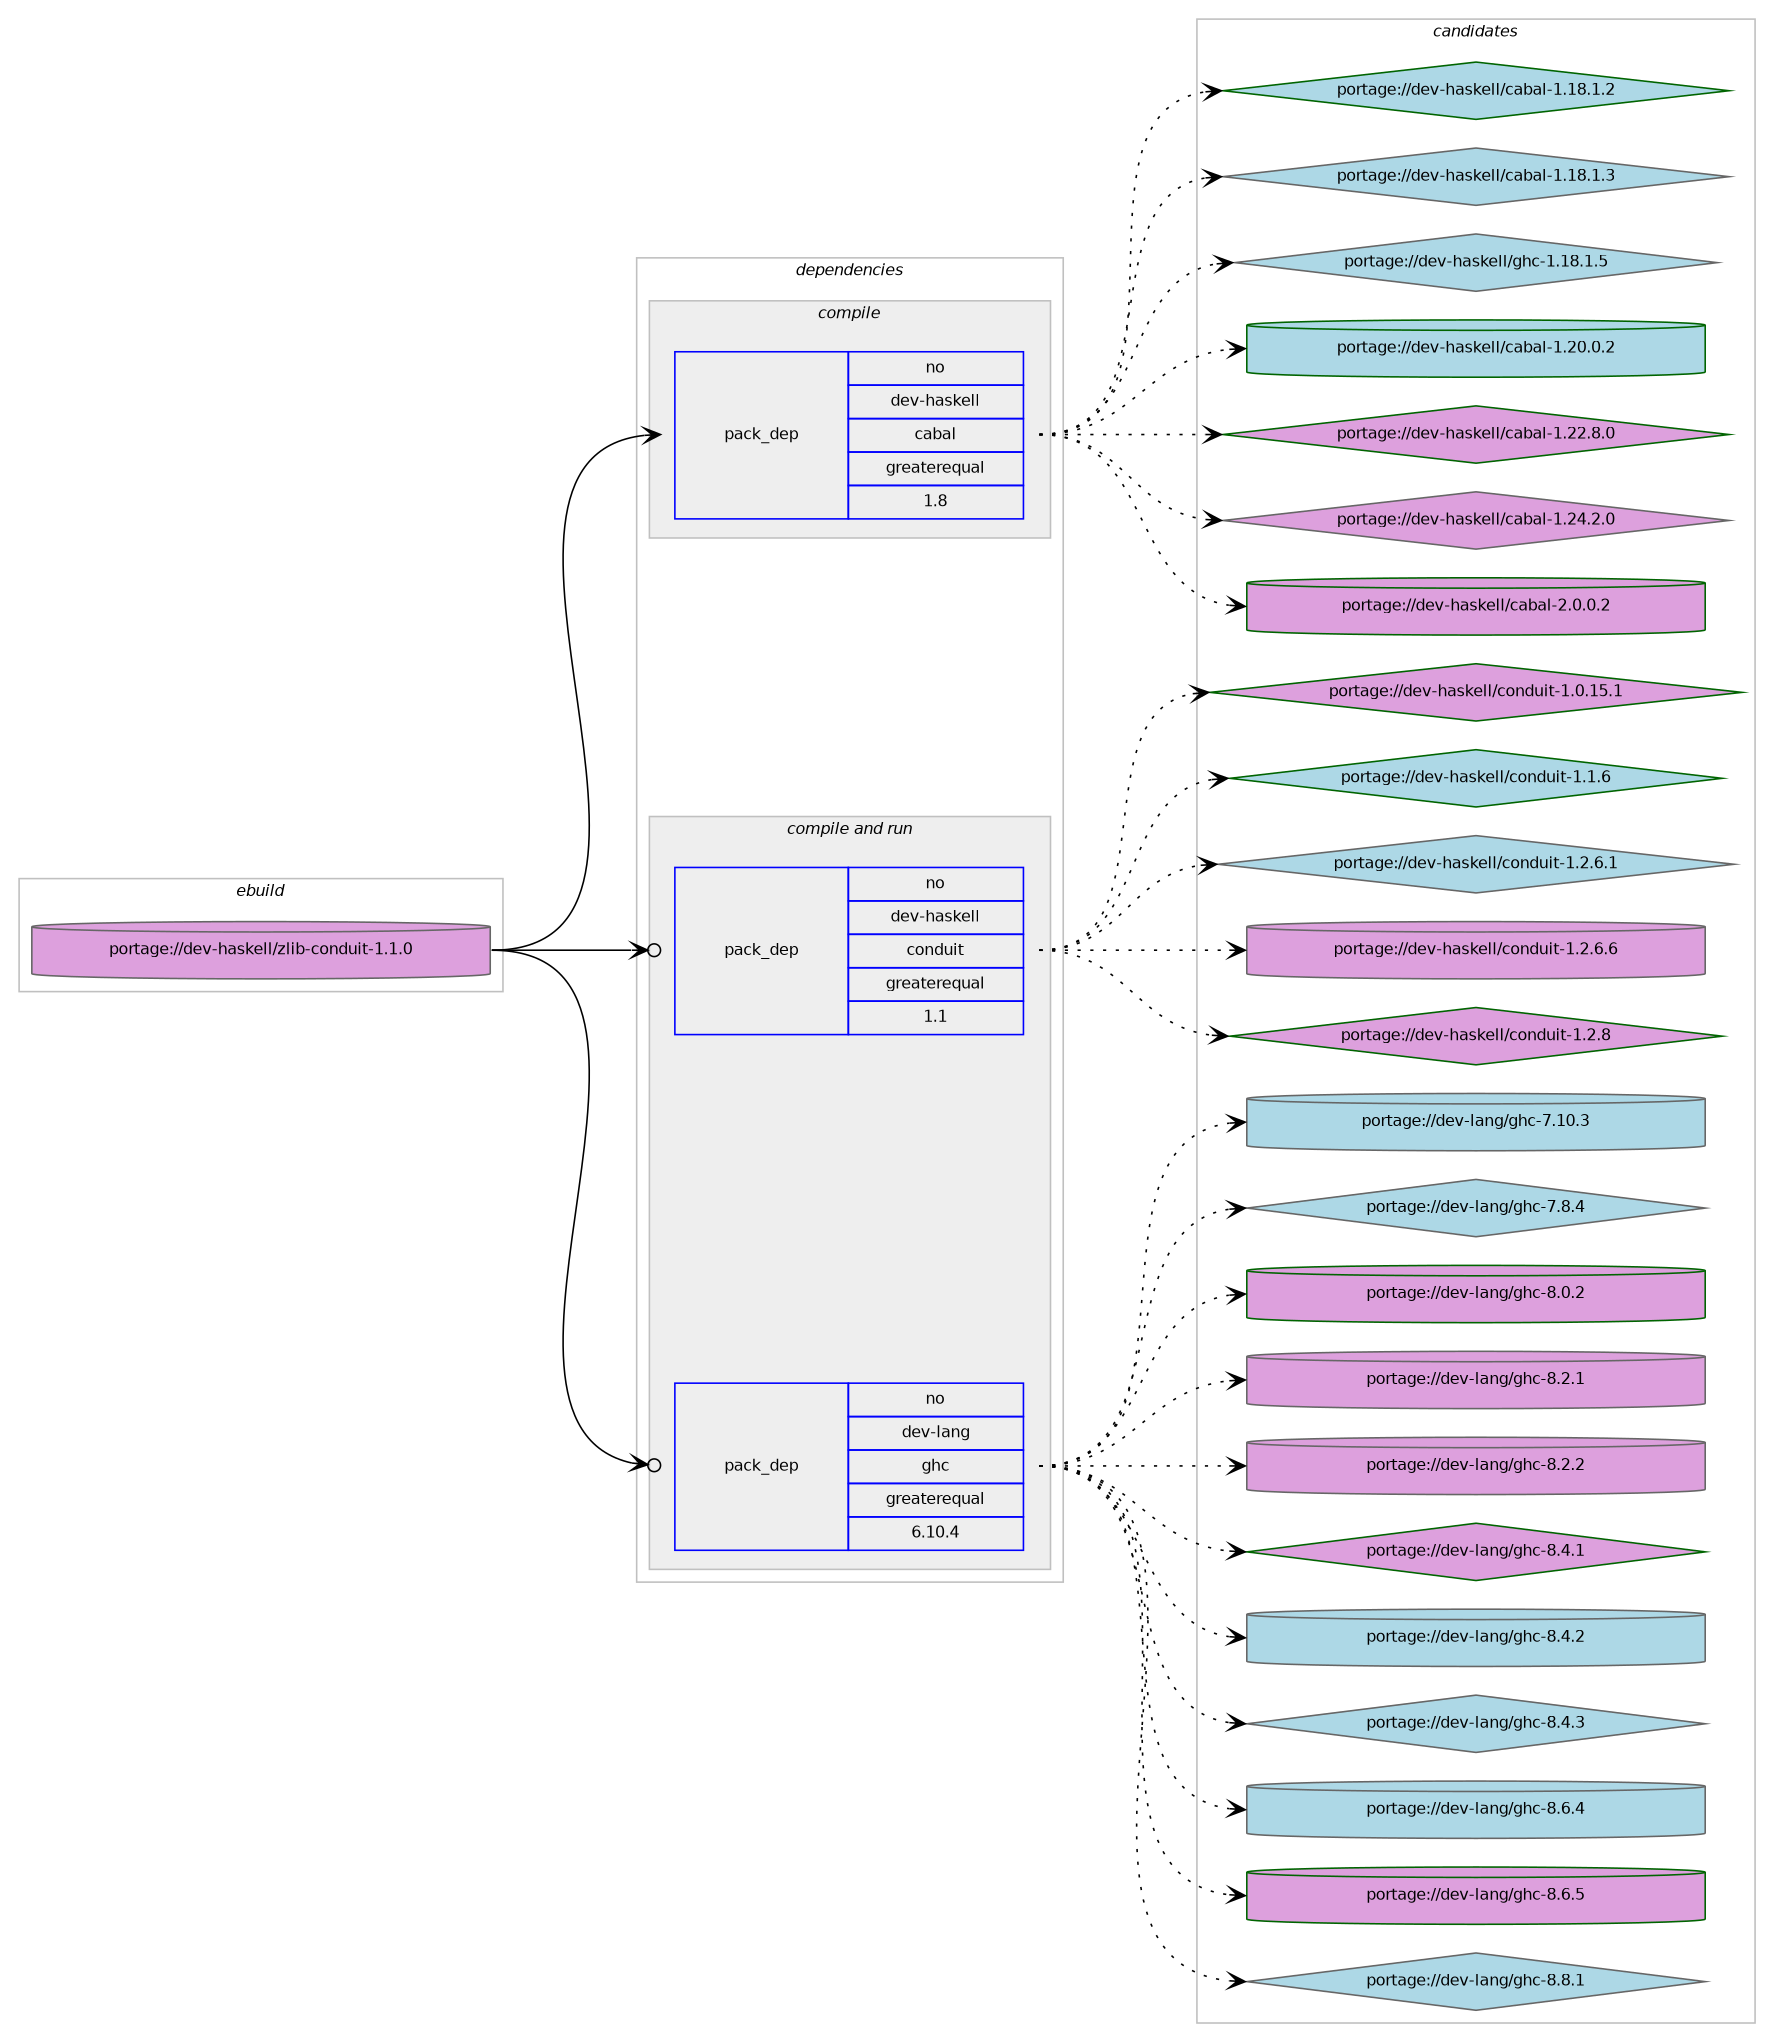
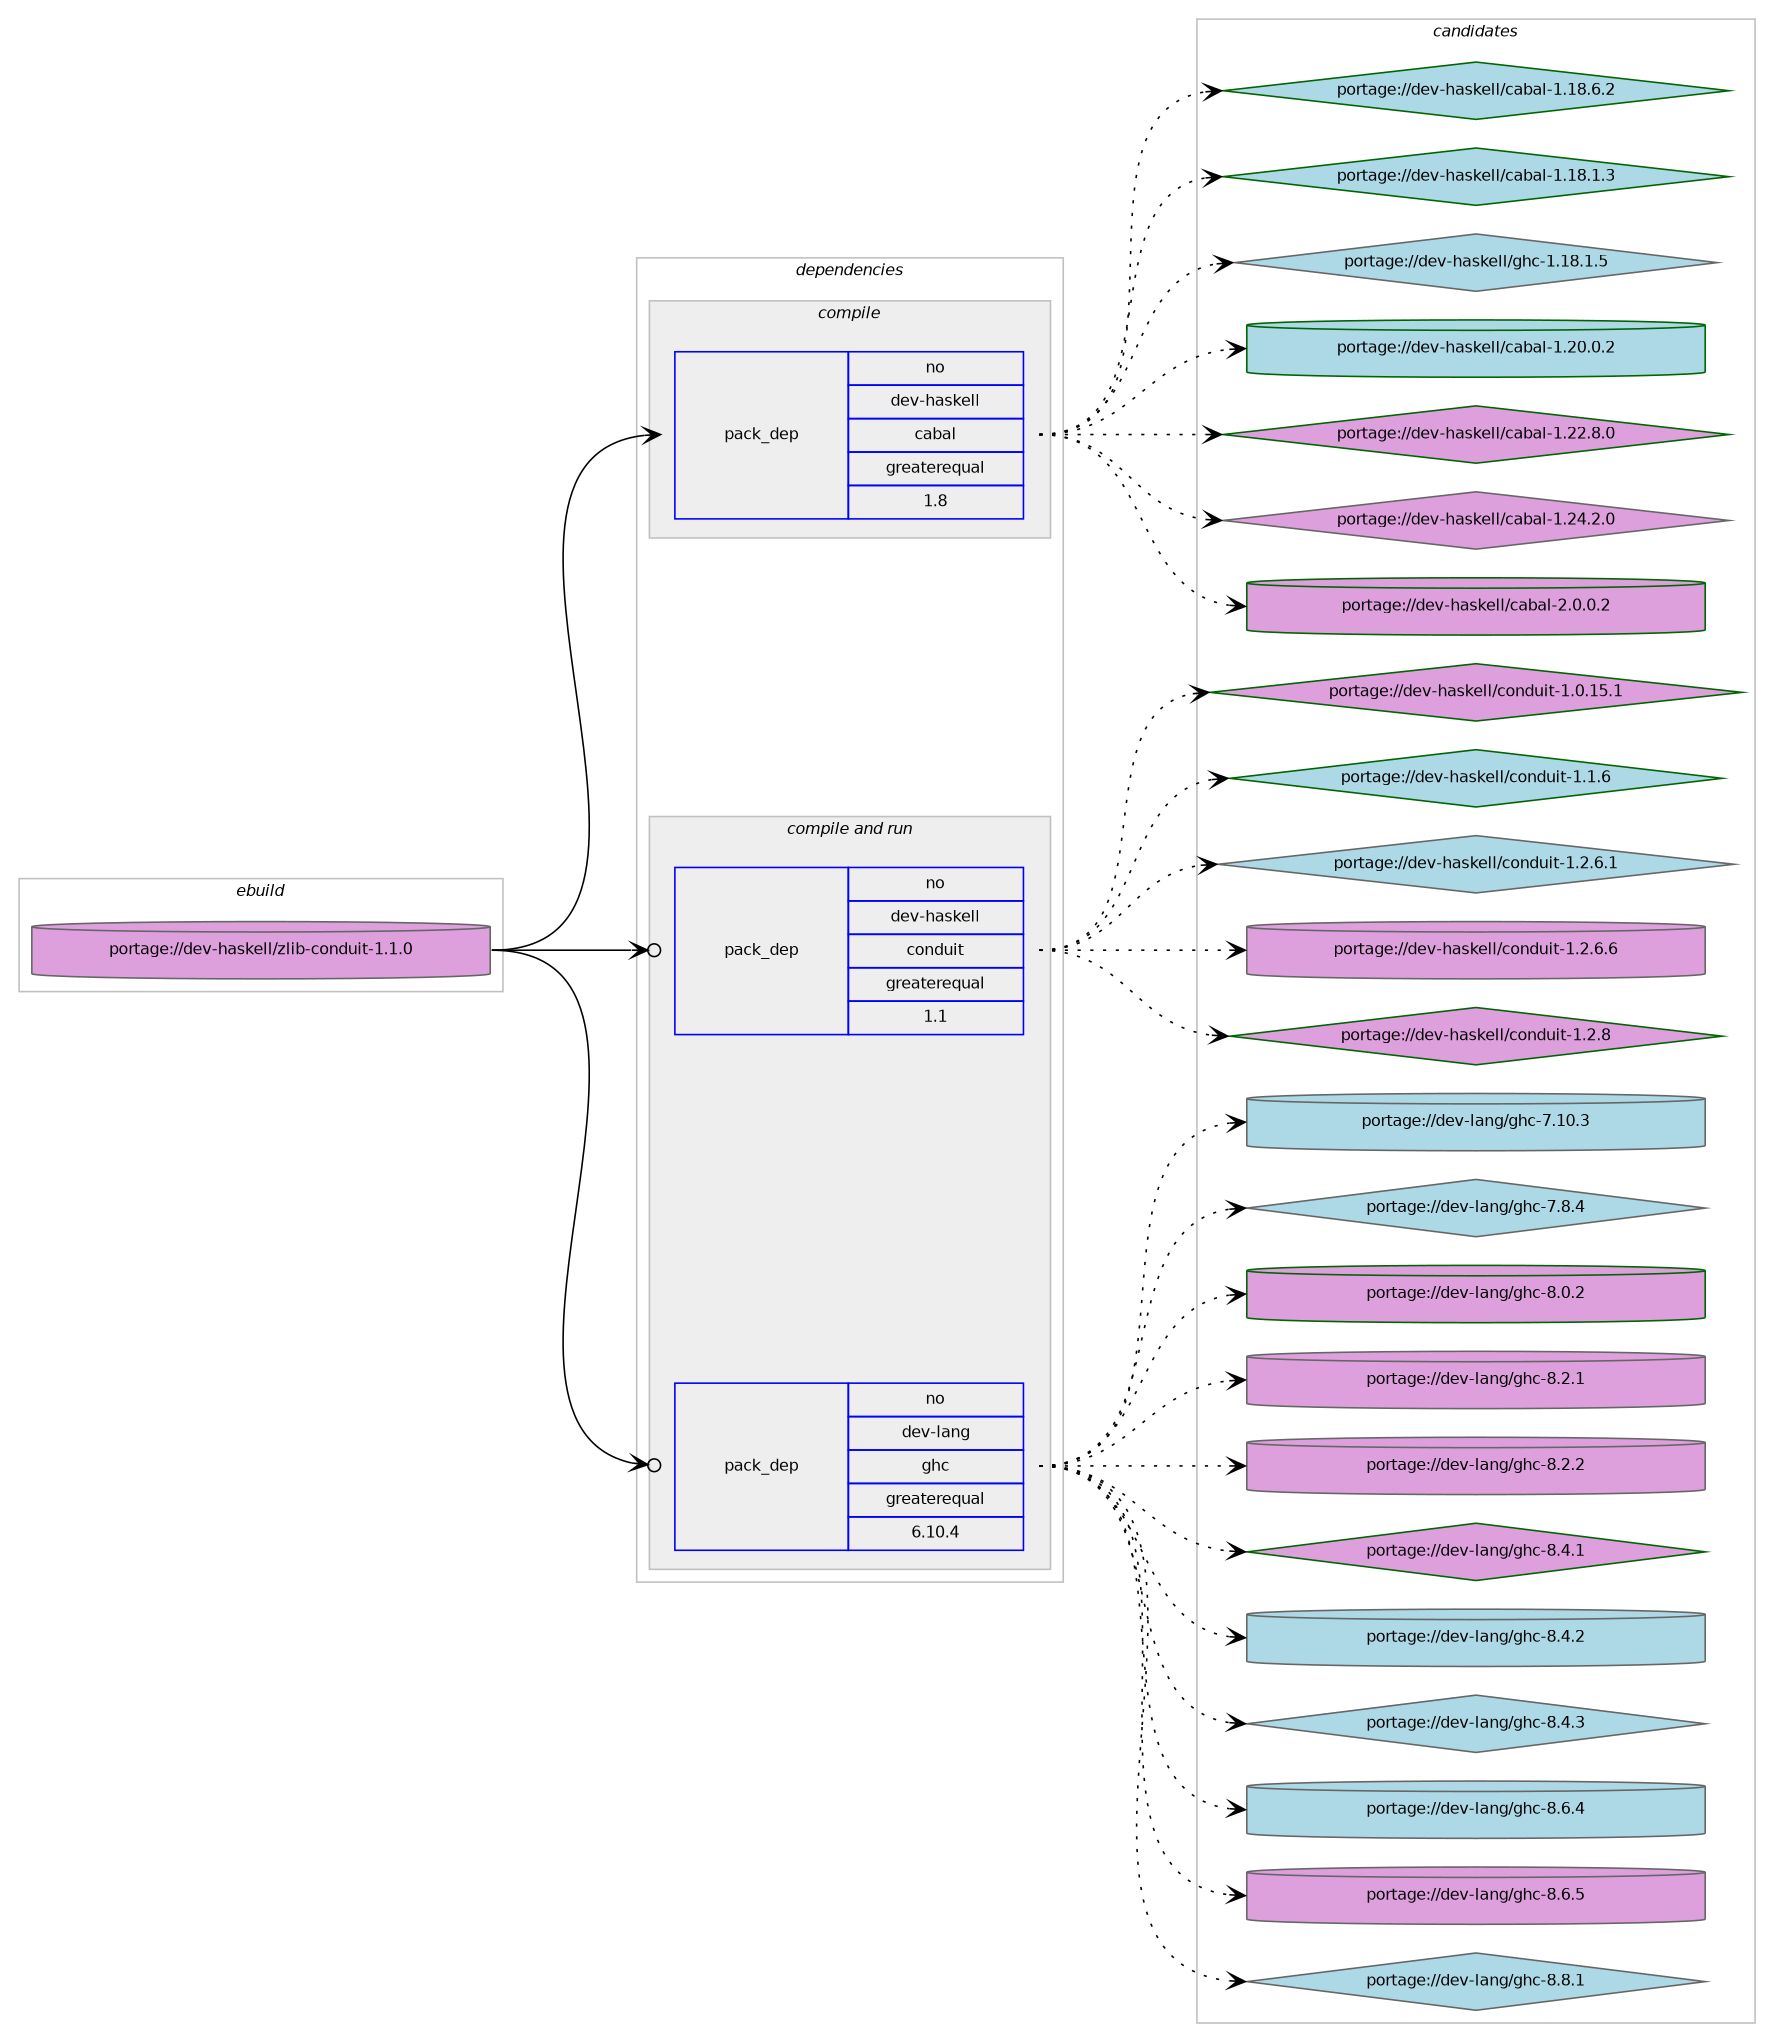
(1476, 91) -> (1476, 91)
(1476, 177) -> (1476, 177)
(1476, 1896) -> (1476, 1896)
